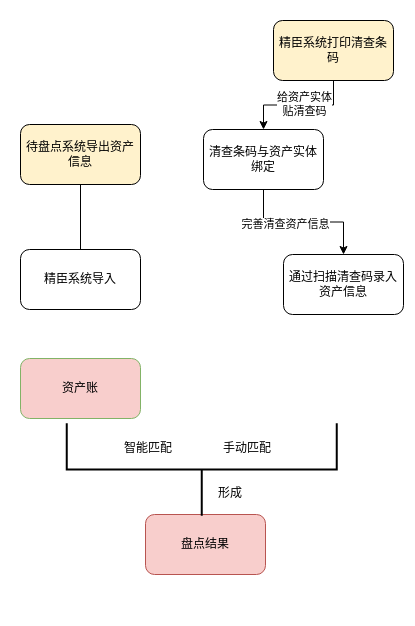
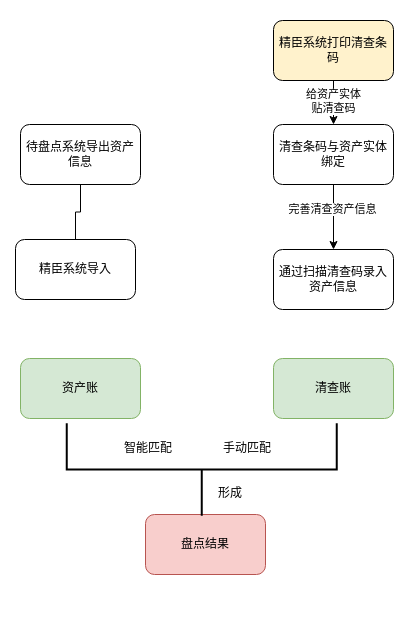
(81, 155) -> (81, 155)
(264, 160) -> (334, 155)
(81, 280) -> (76, 270)
(344, 285) -> (334, 280)
(81, 389) -> (81, 389)
none -> (334, 389)
